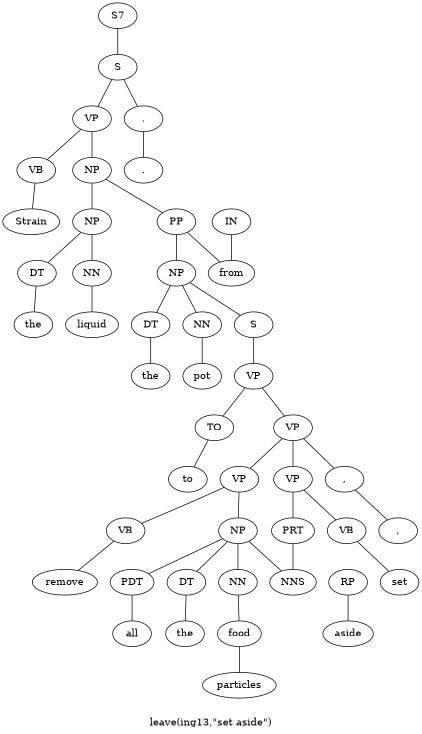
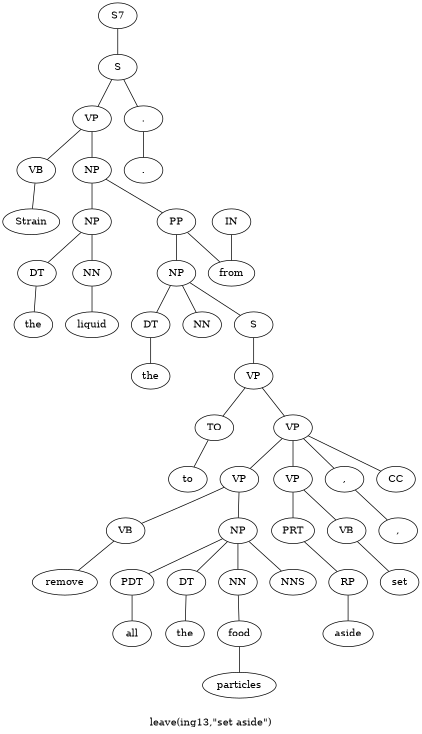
(202, 376) -> none
none -> (396, 479)
(293, 557) -> (321, 557)
